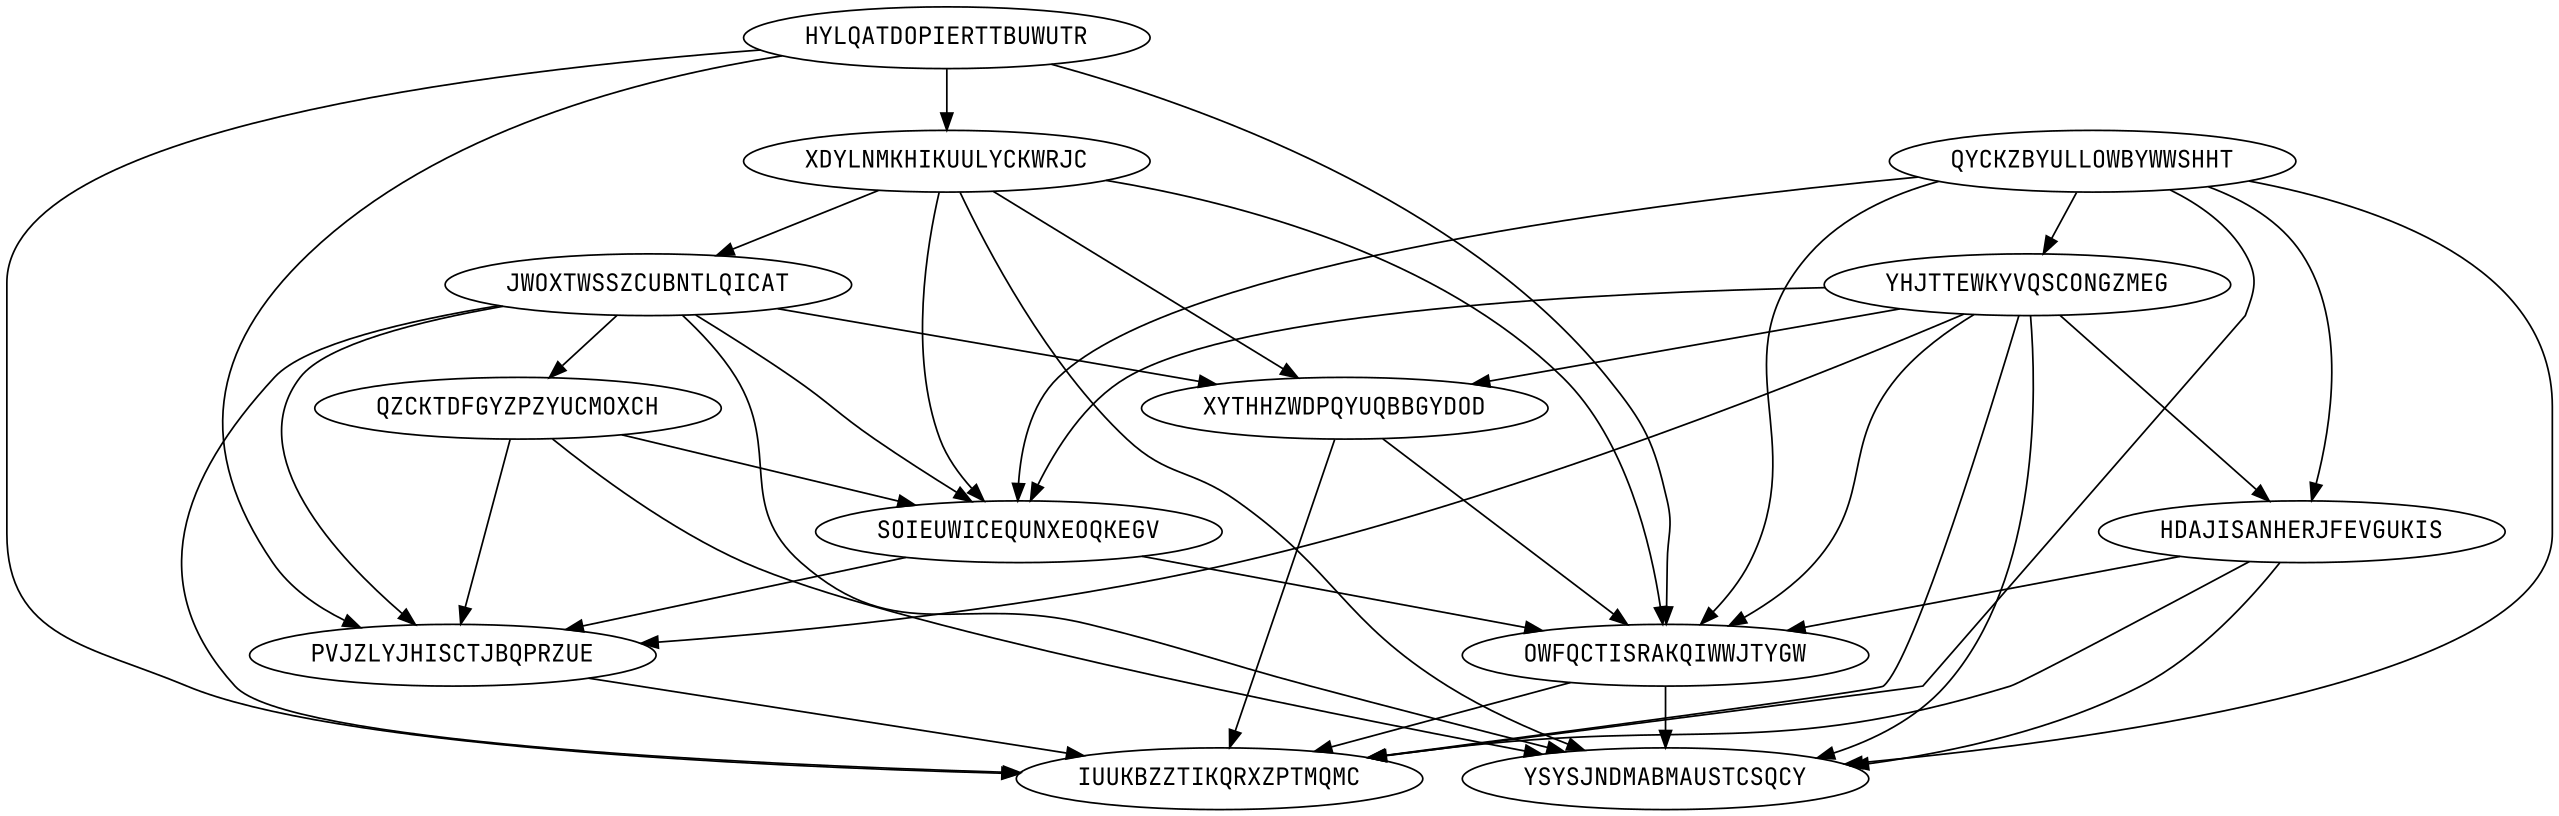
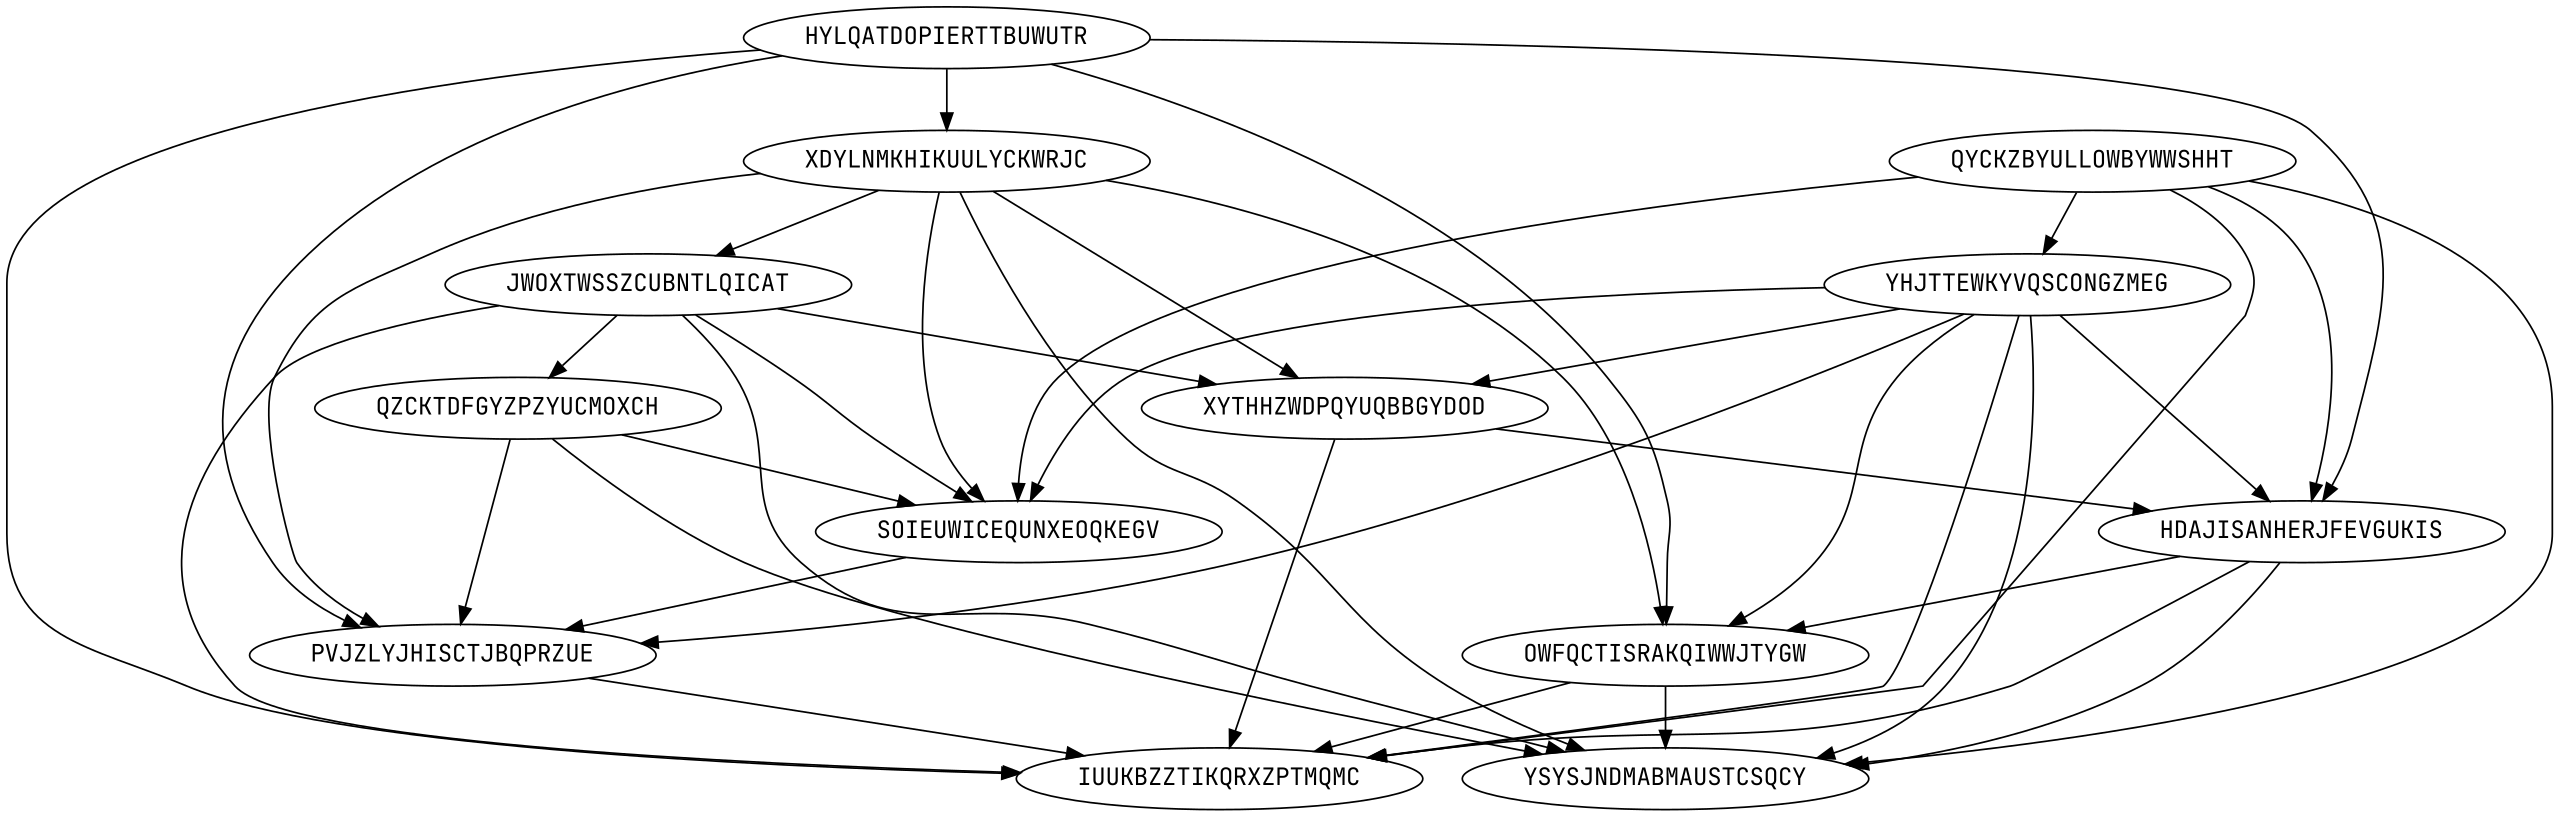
none -> (1926, 64)
(1767, 361) -> none
(286, 406) -> (366, 283)
(1498, 526) -> (1815, 469)
(1314, 588) -> none
